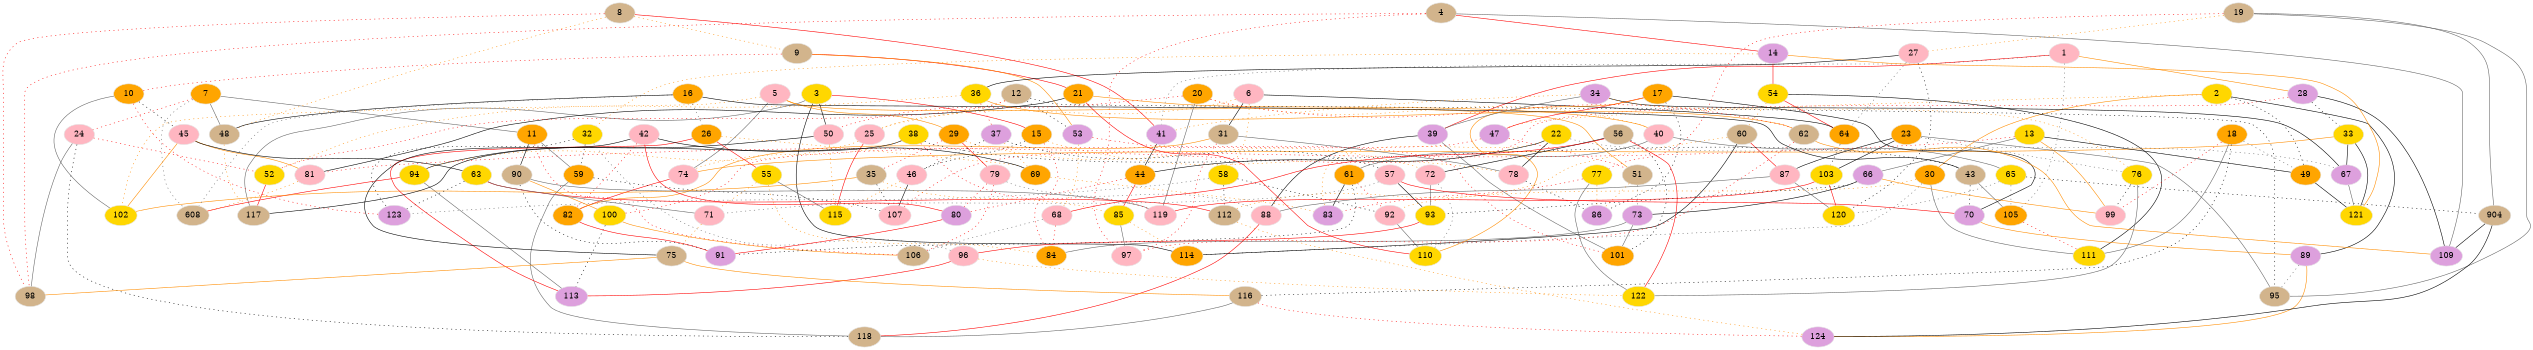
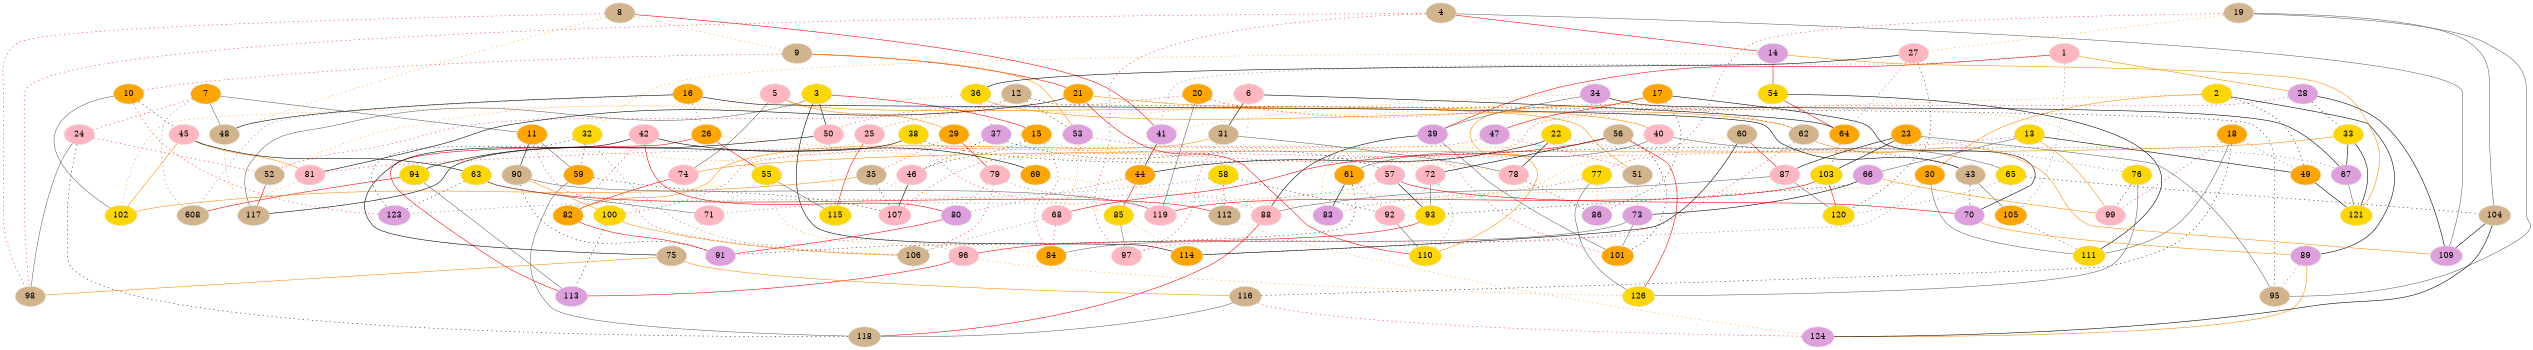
(269, 175) -> (269, 175)
(2495, 215) -> (2495, 215)
(1639, 296) -> (1639, 296)
